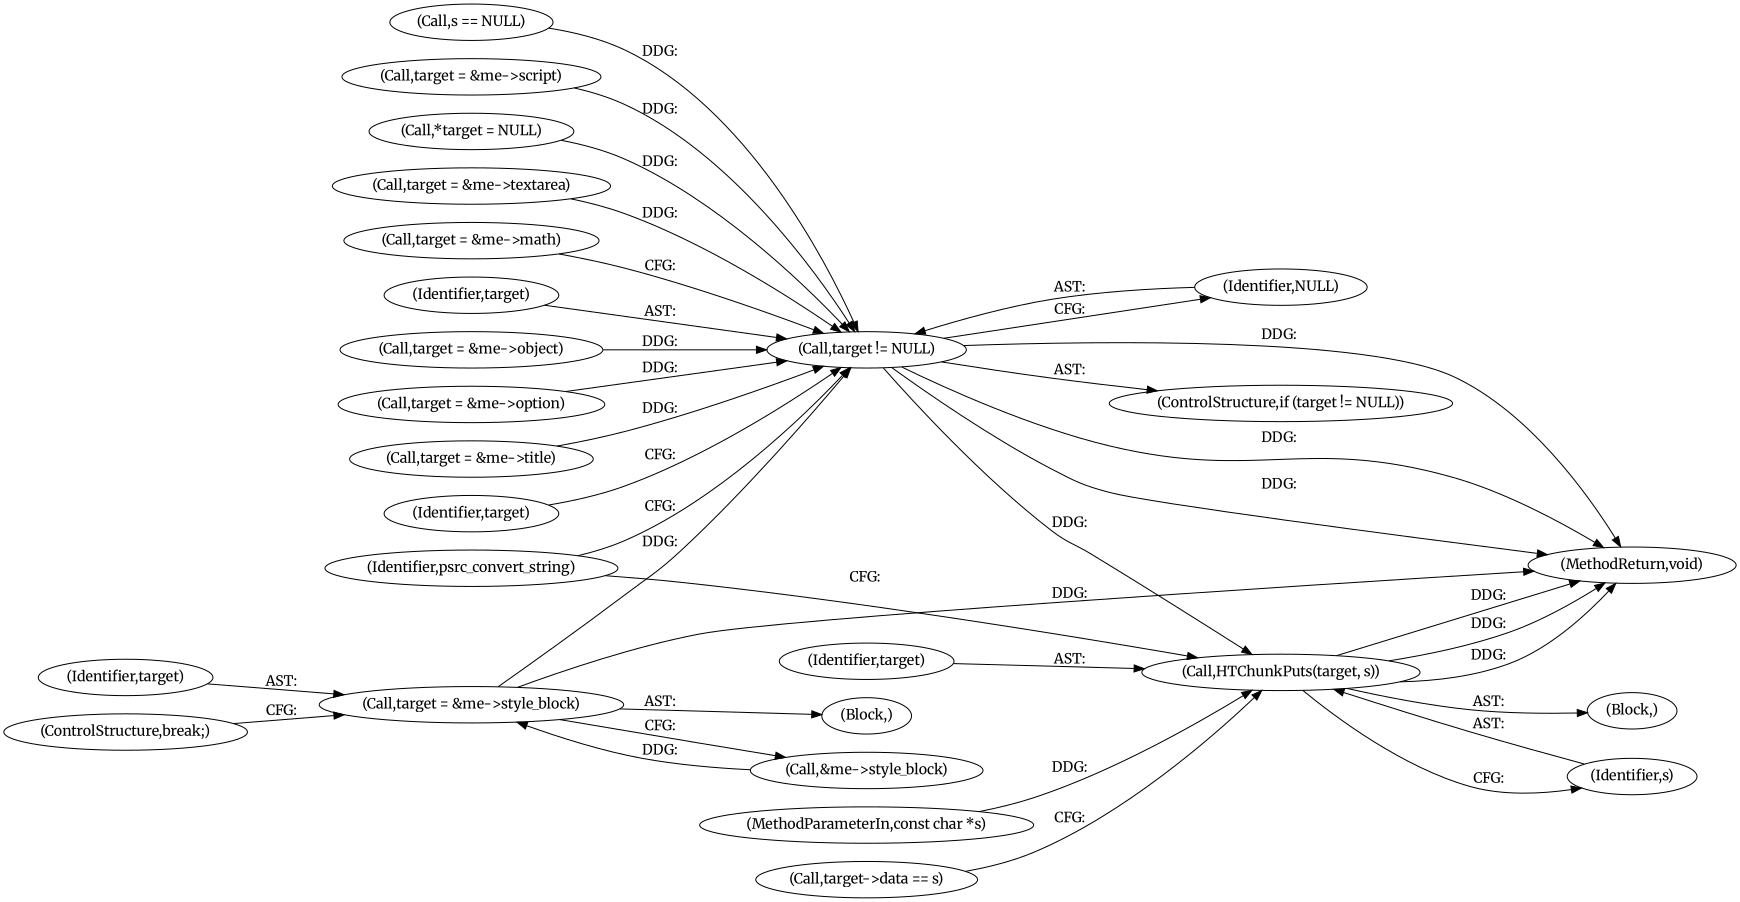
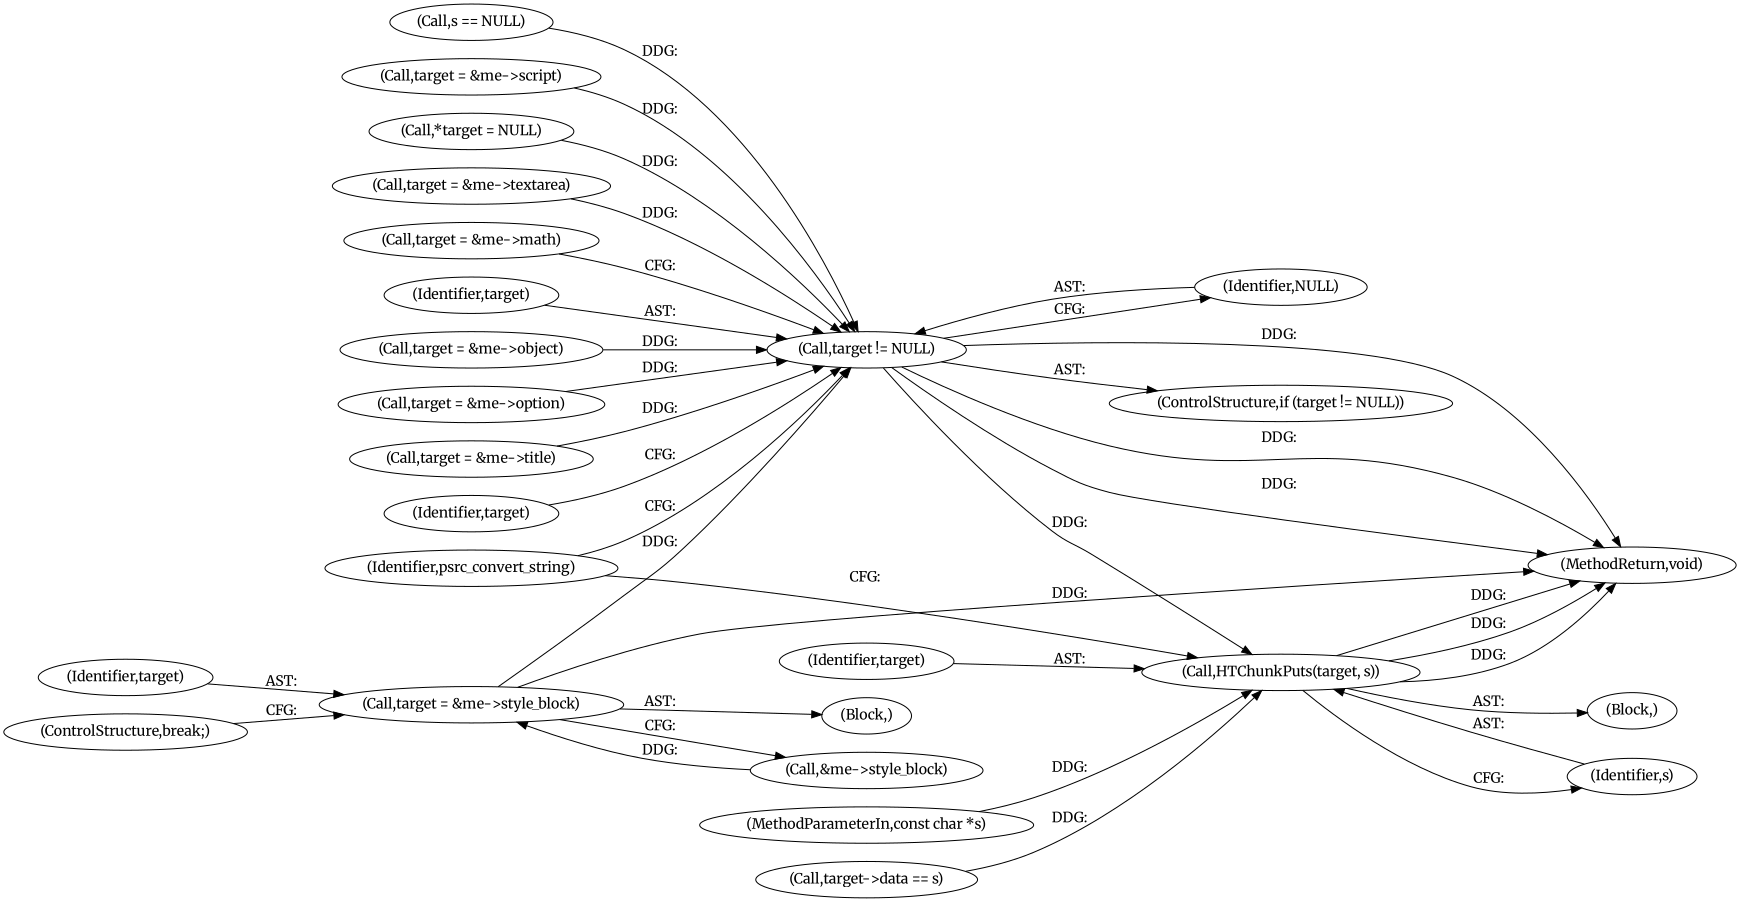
(1071, 818) -> (1071, 818)
